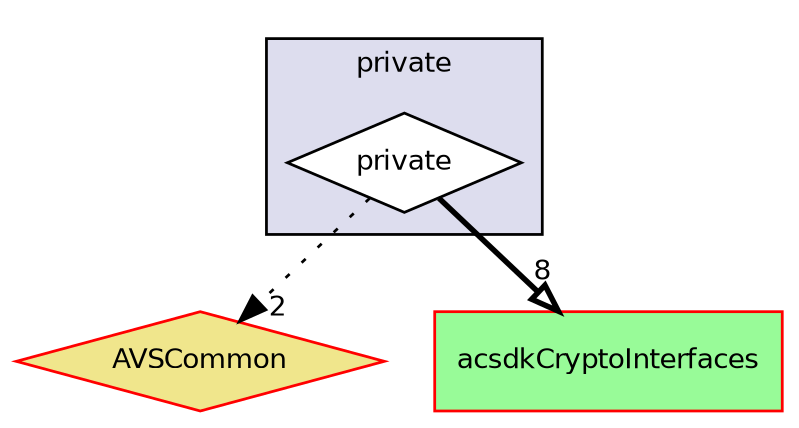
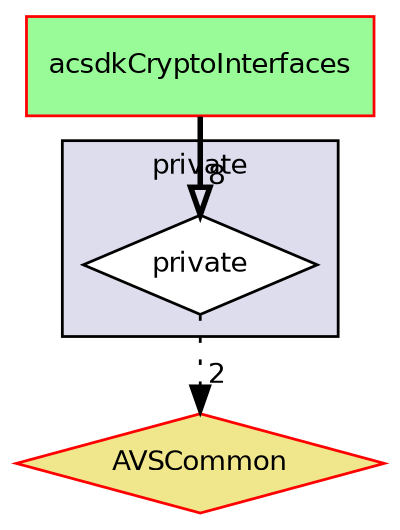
(496, 252) -> (200, 157)
